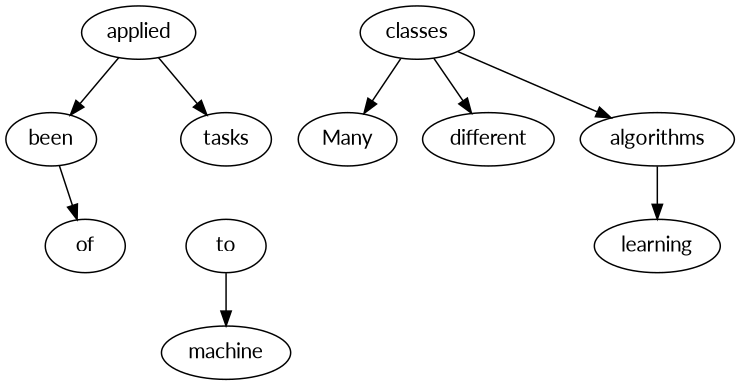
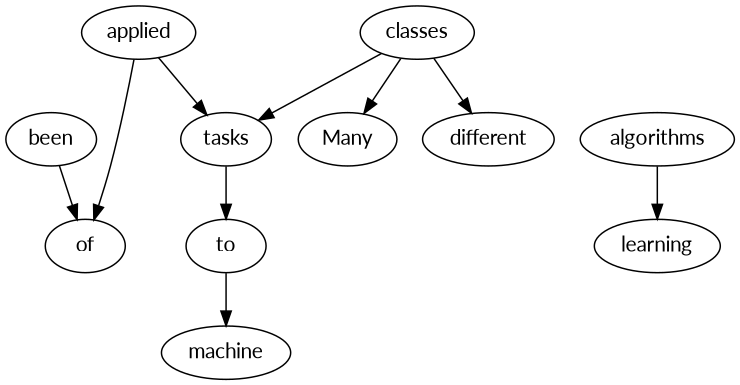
(99, 81) -> (119, 133)
(527, 82) -> (327, 83)
none -> (226, 185)
